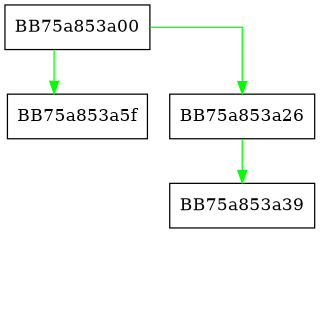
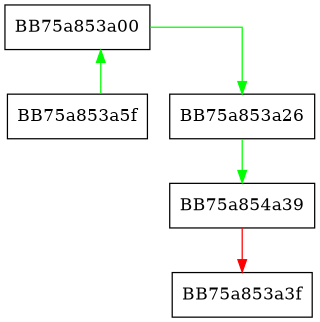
(54, 66) -> (101, 78)
(242, 206) -> (242, 206)
none -> (242, 295)
